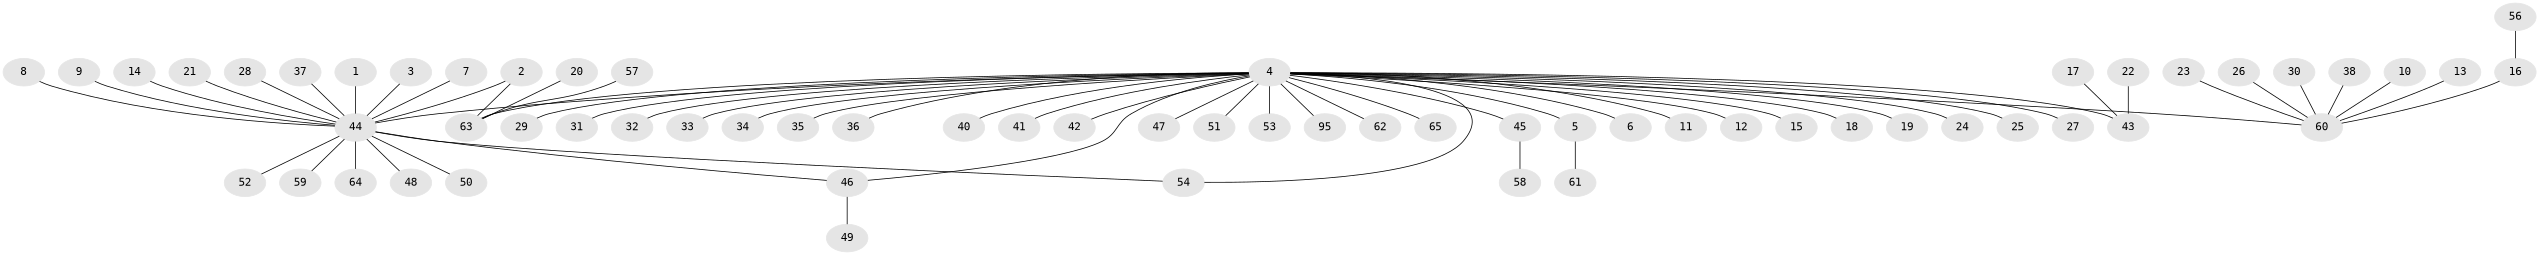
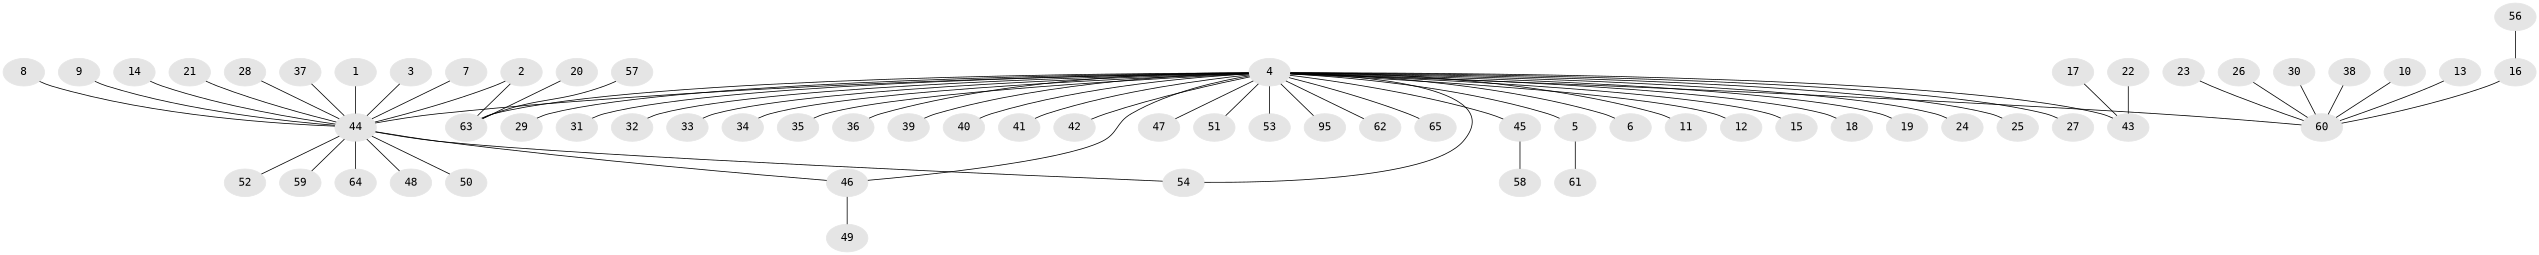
none -> (909, 127)
